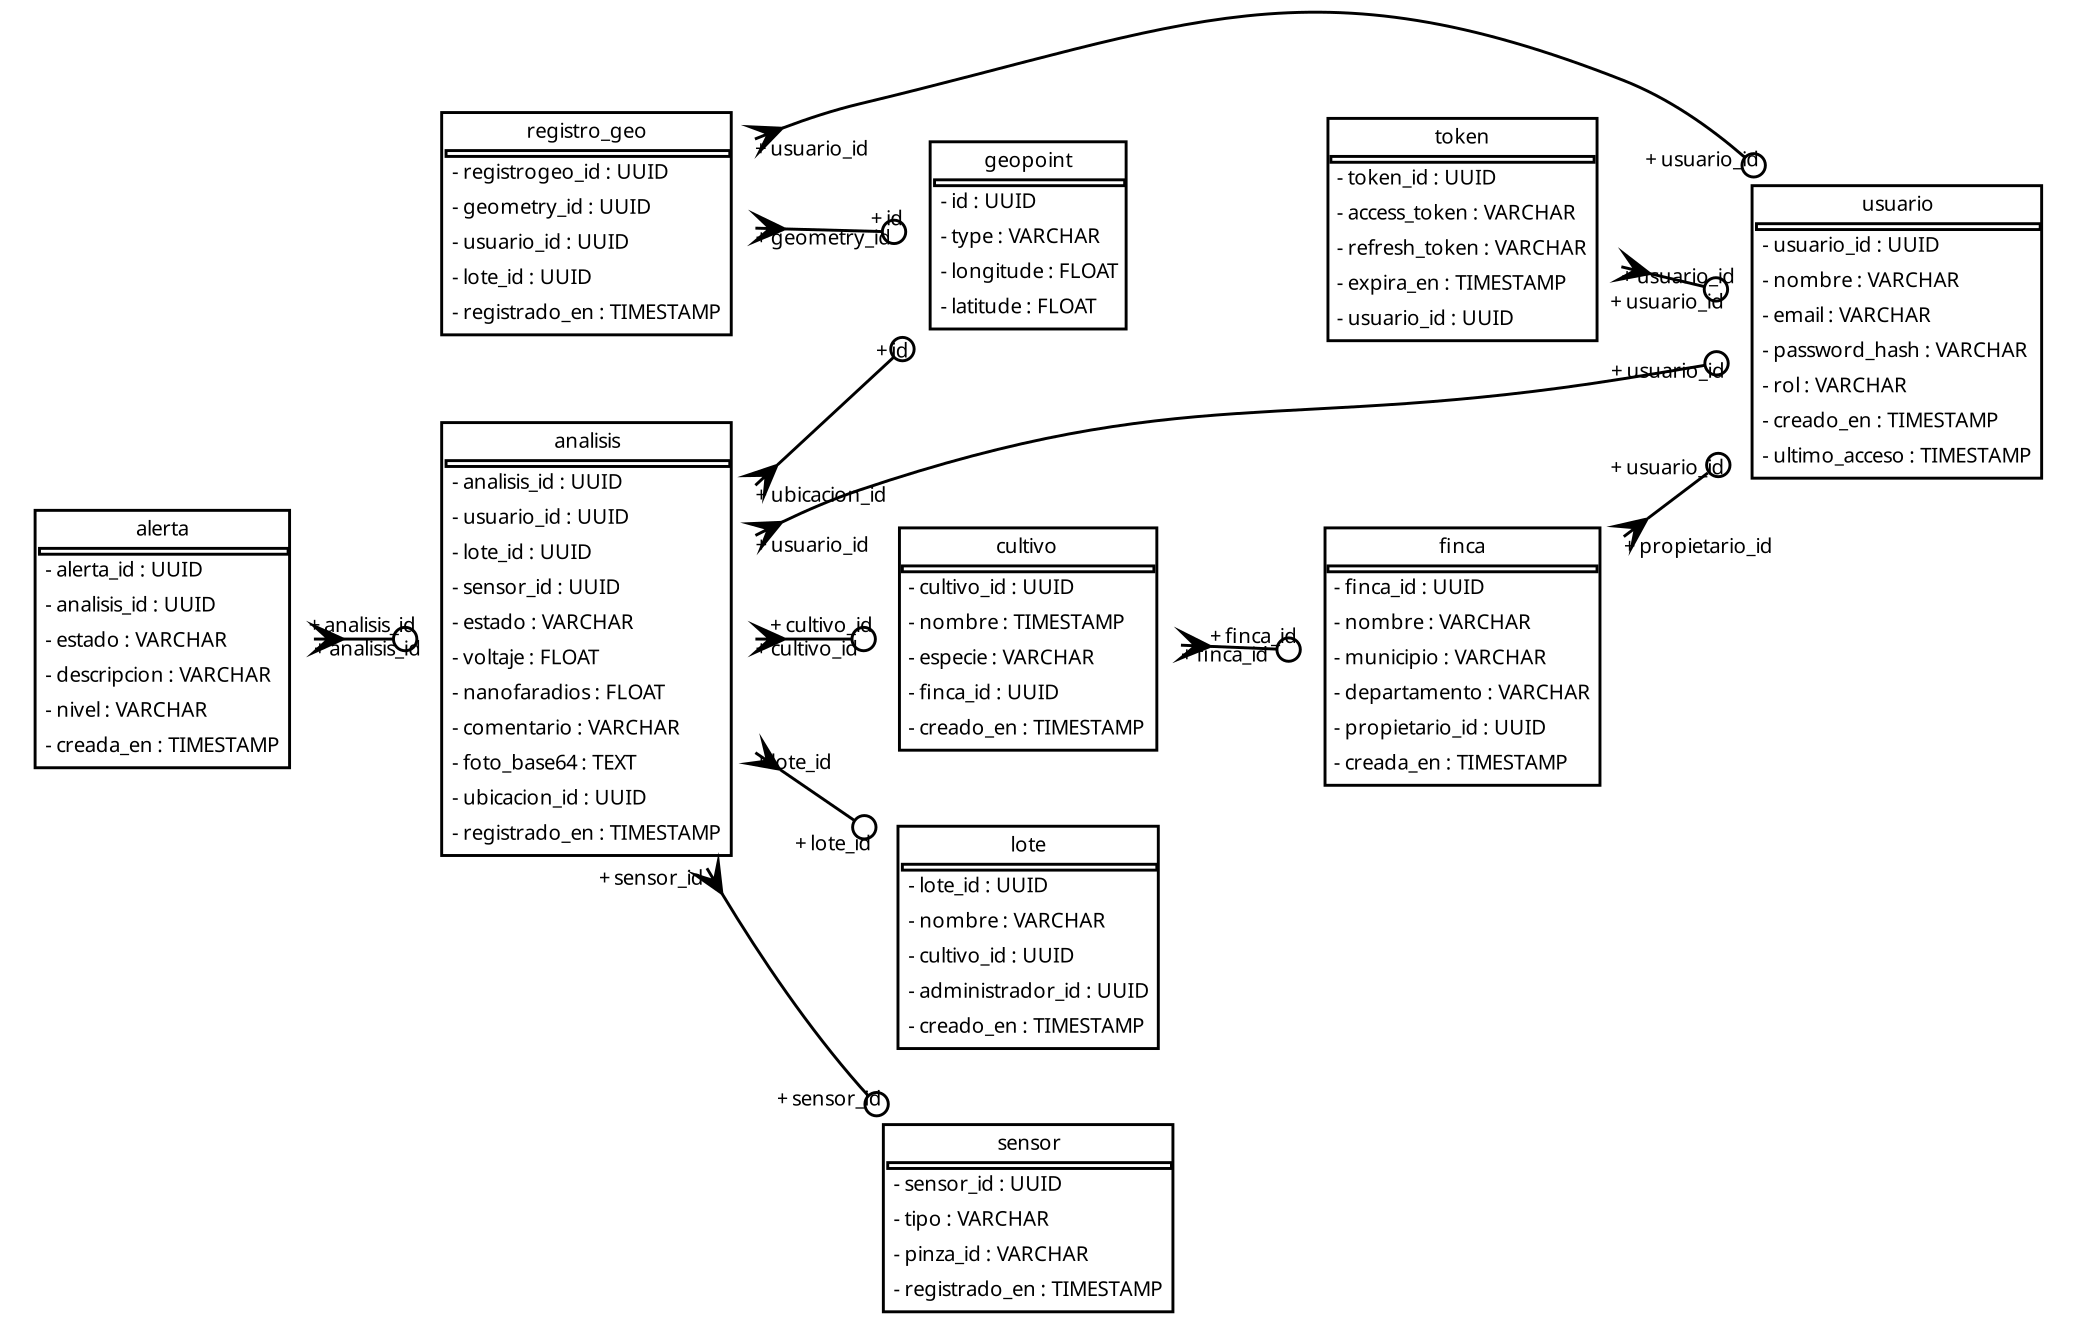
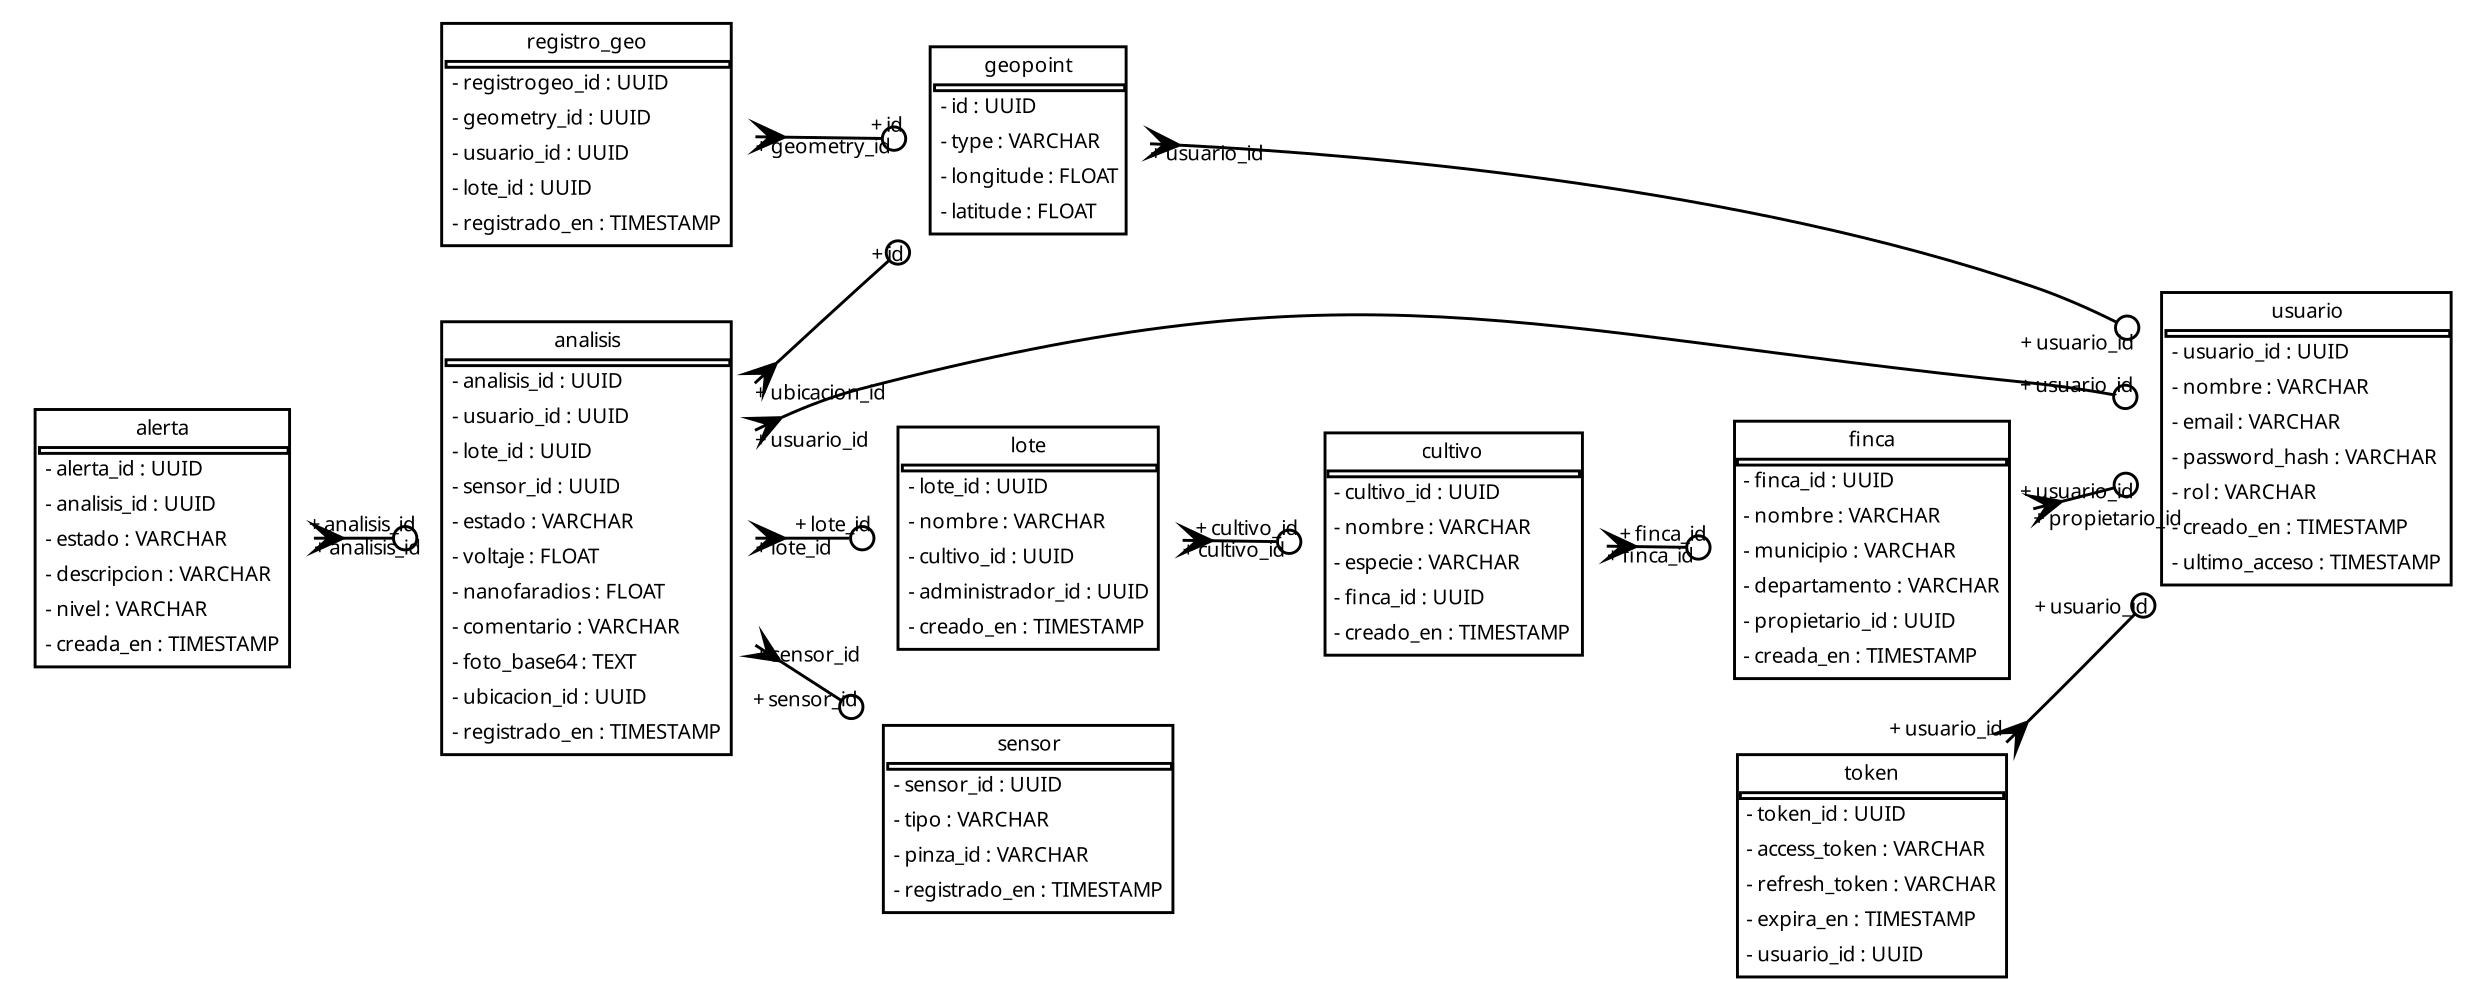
(1273, 15) -> (1655, 196)
(1018, 623) -> (1433, 528)
(819, 639) -> (1244, 541)
